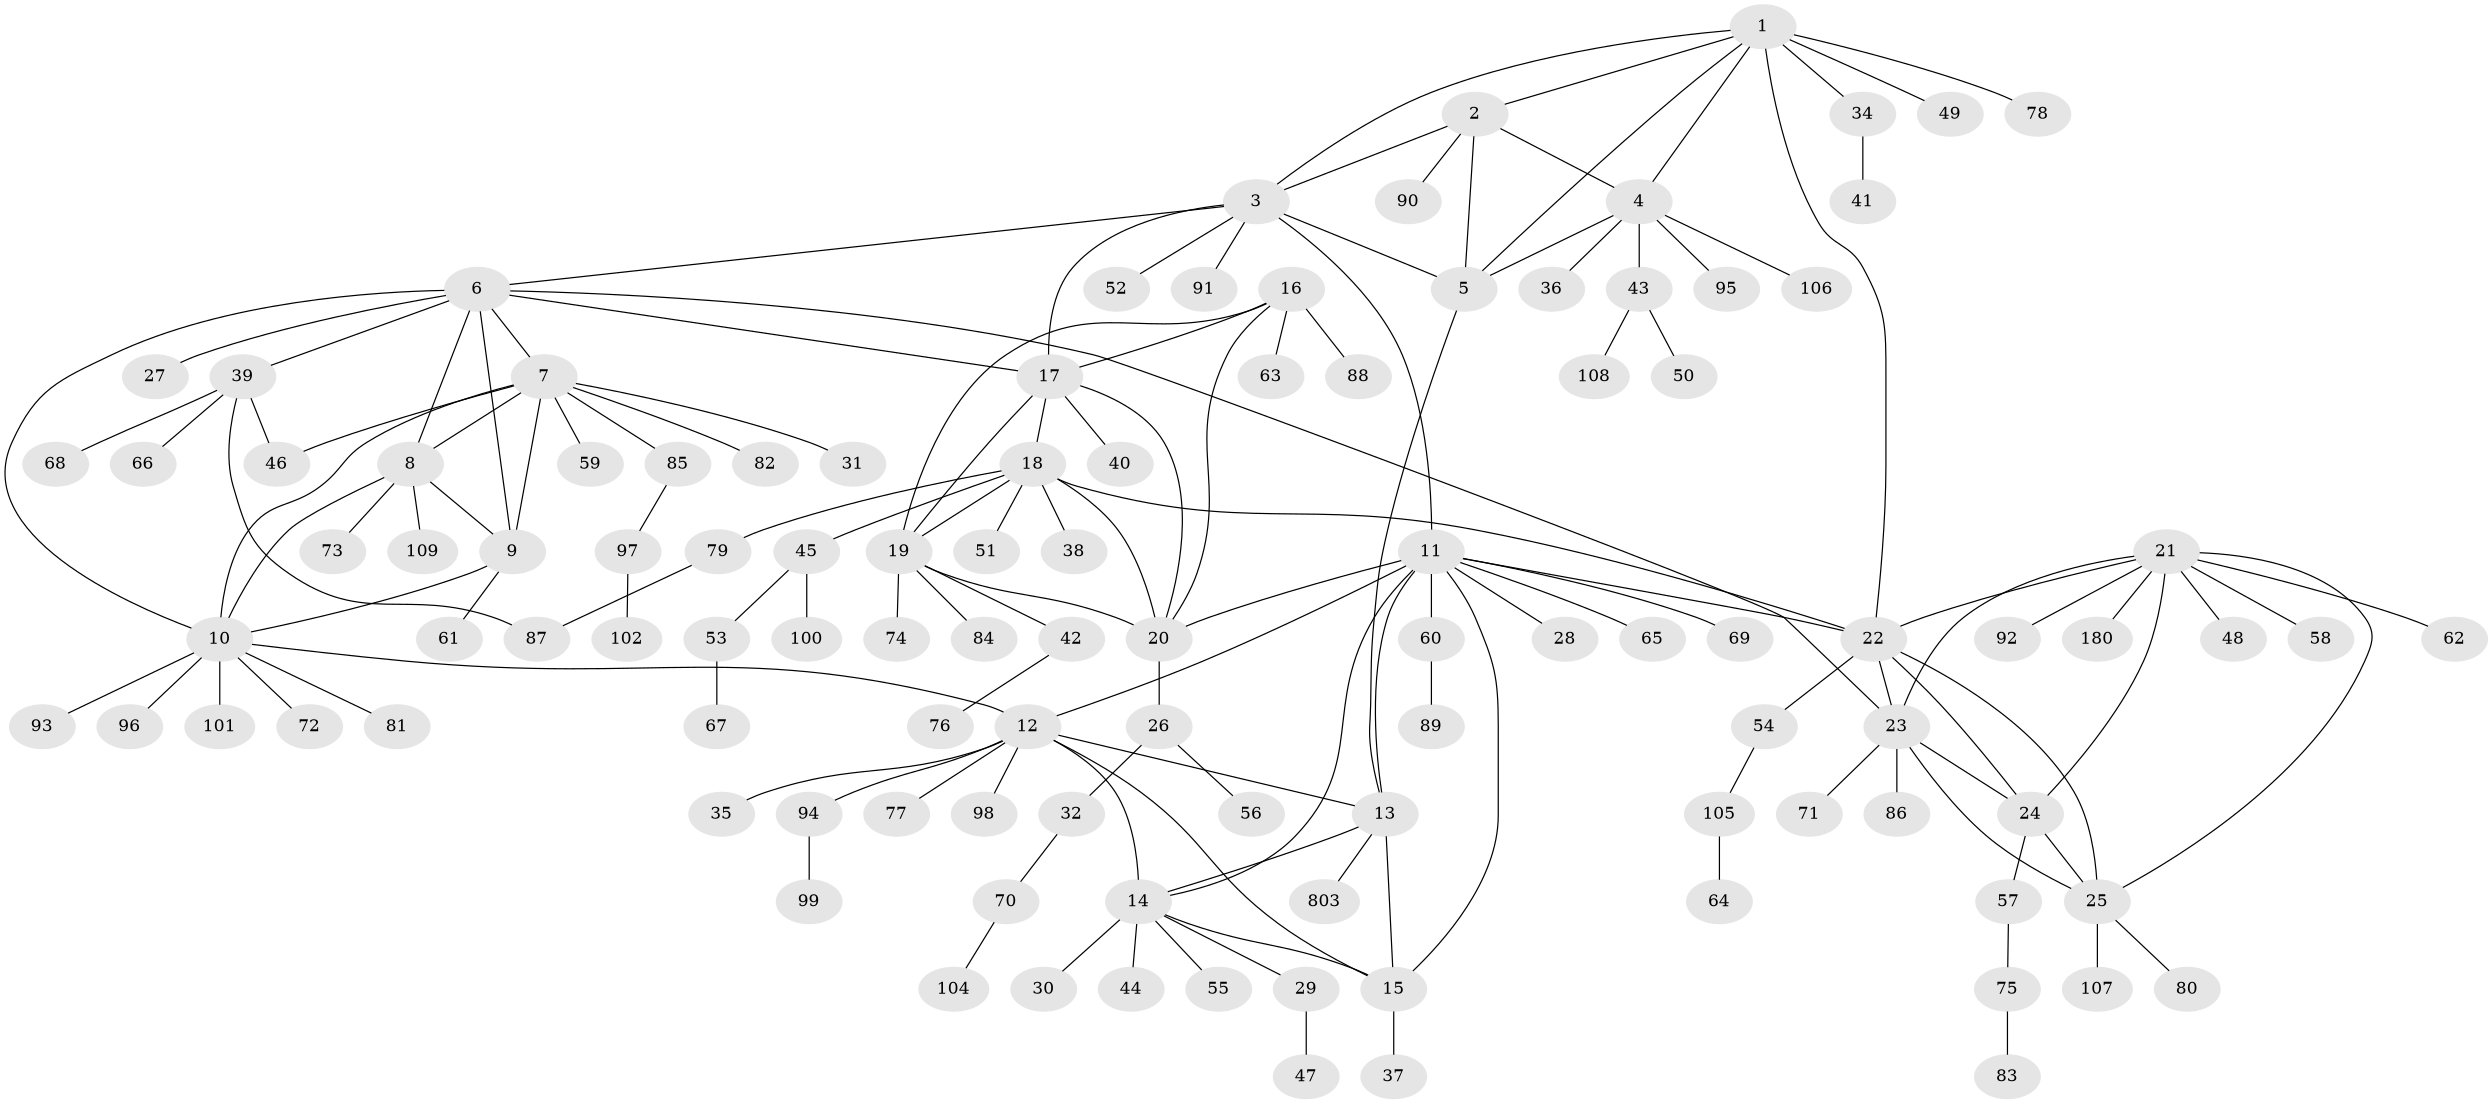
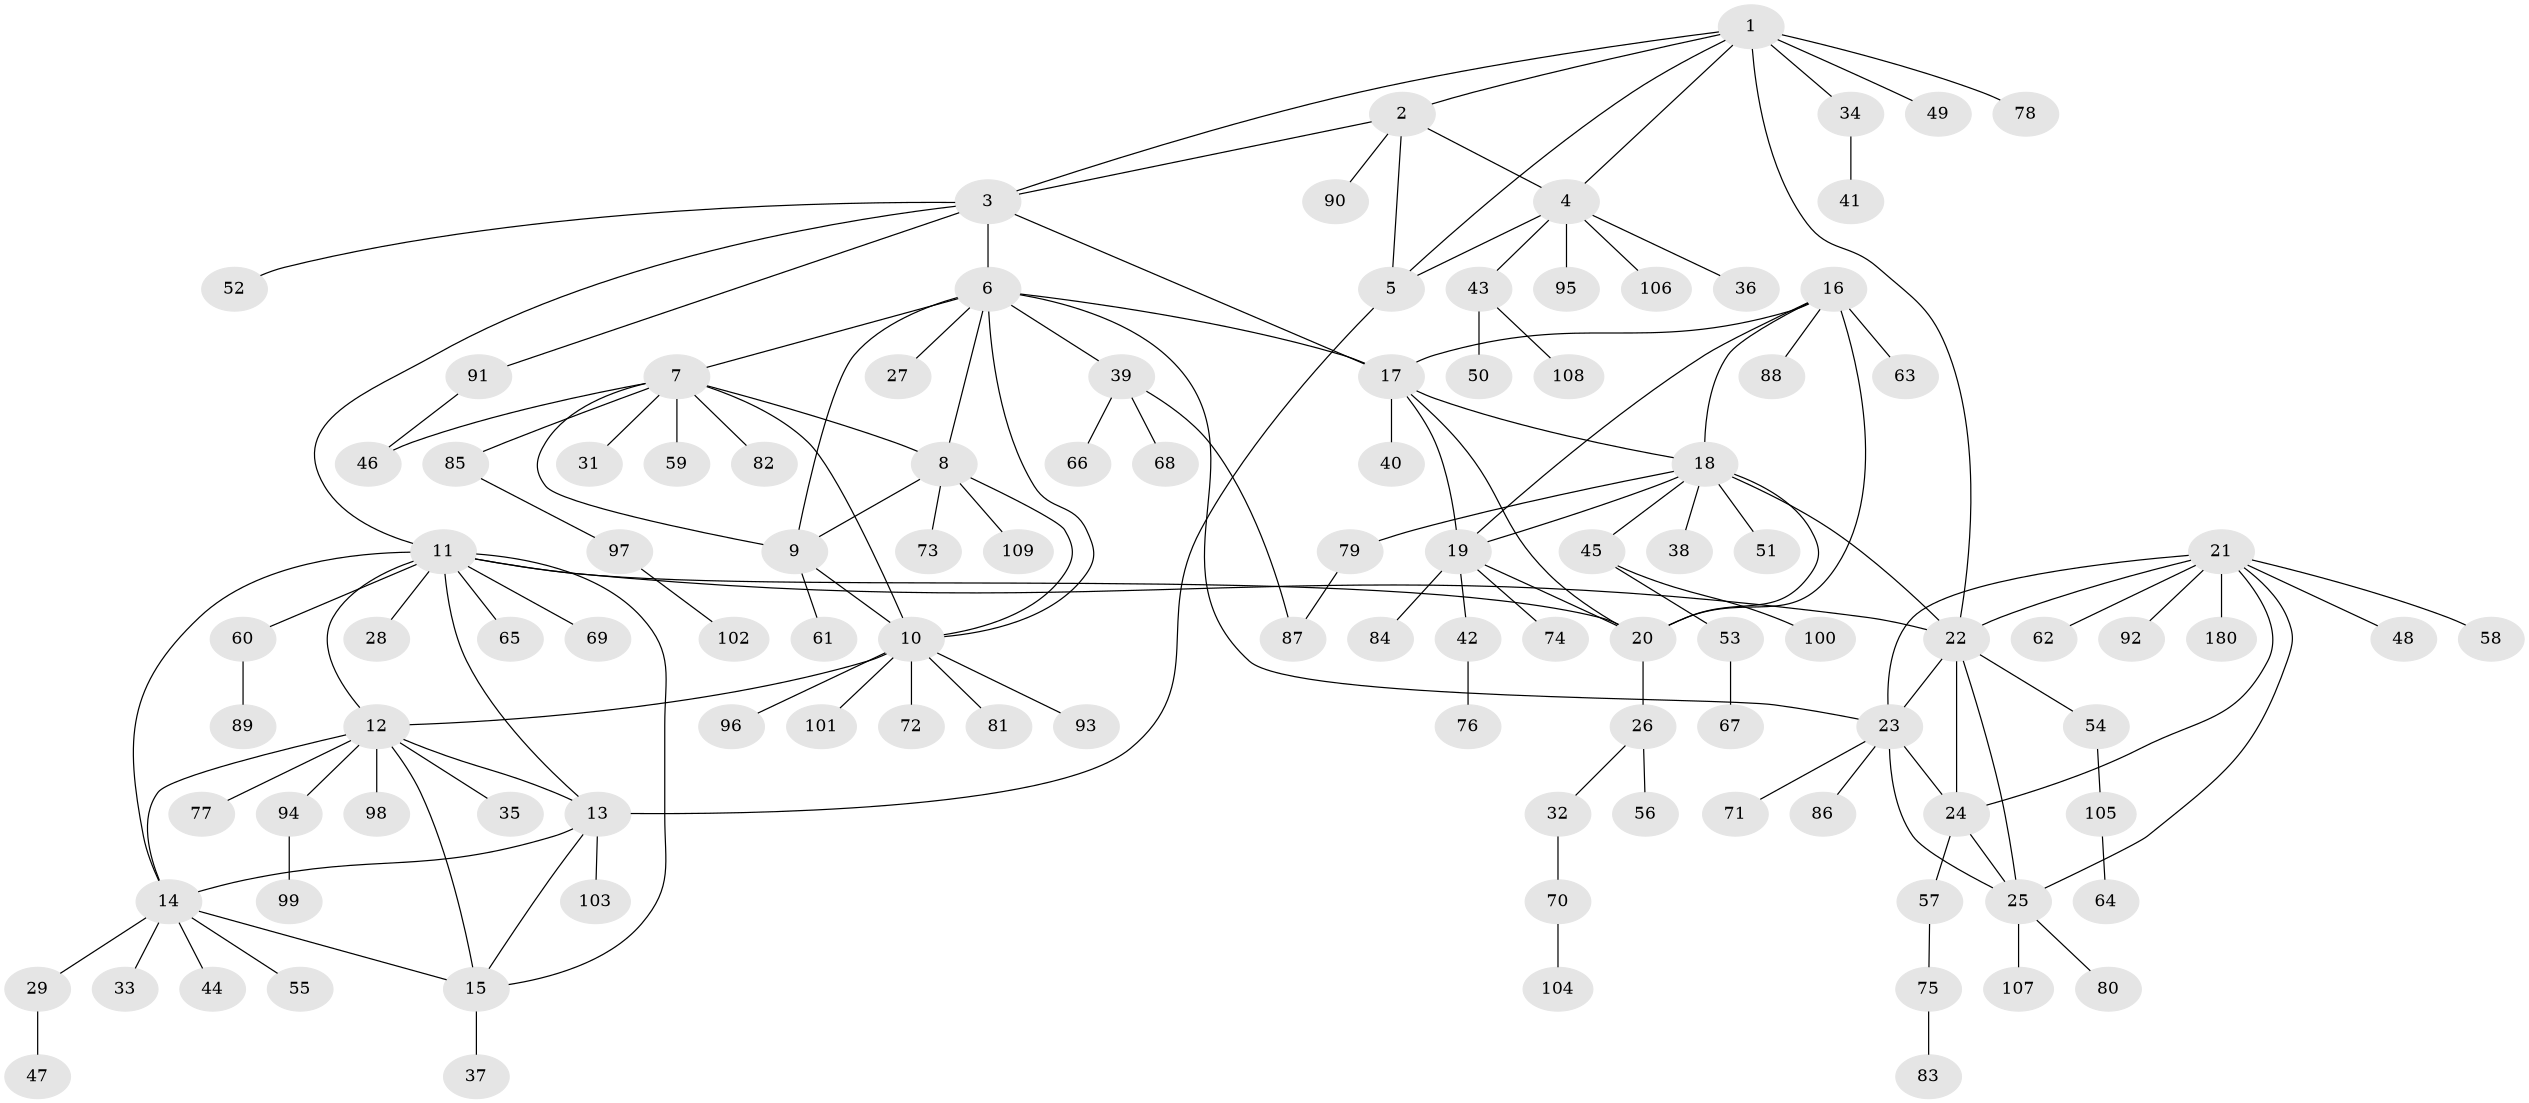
(1360, 245) -> none
none -> (1730, 353)
(260, 421) -> (423, 421)
(1324, 902) -> (595, 902)
(1044, 989) -> (125, 989)
